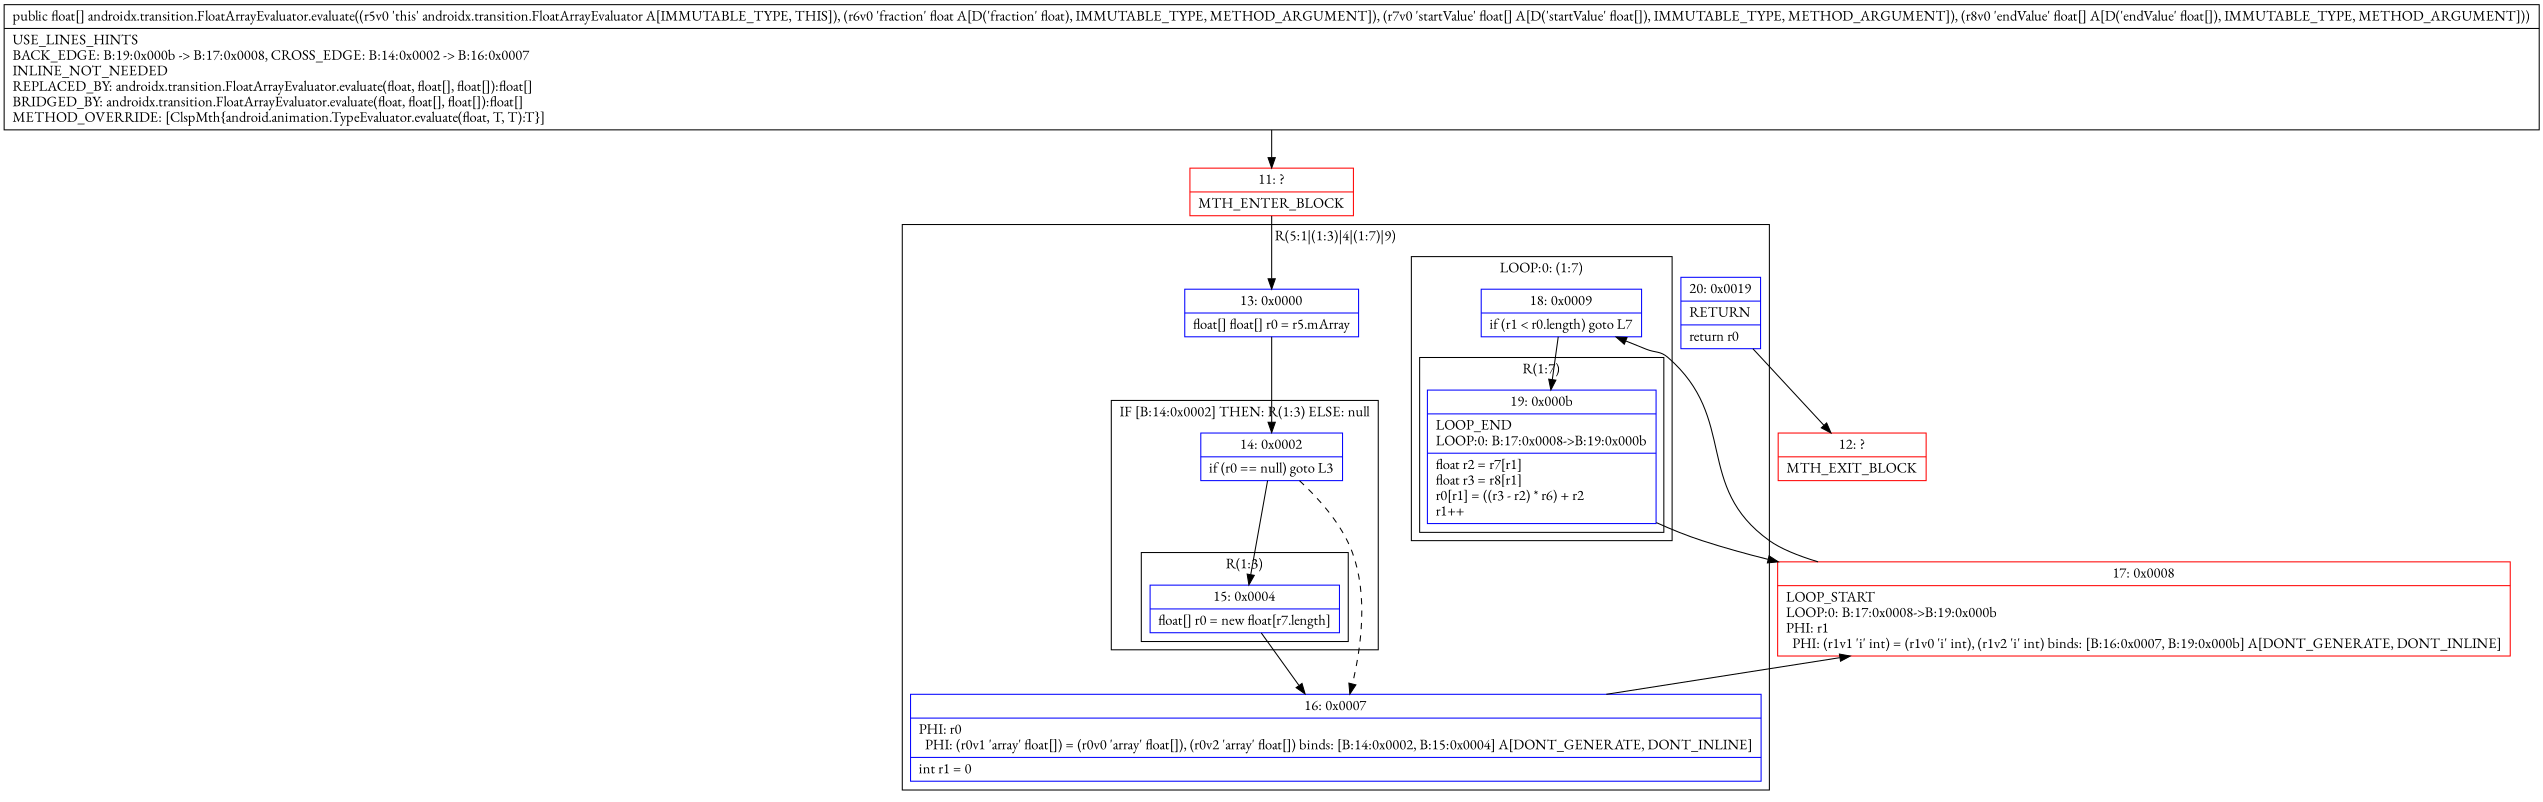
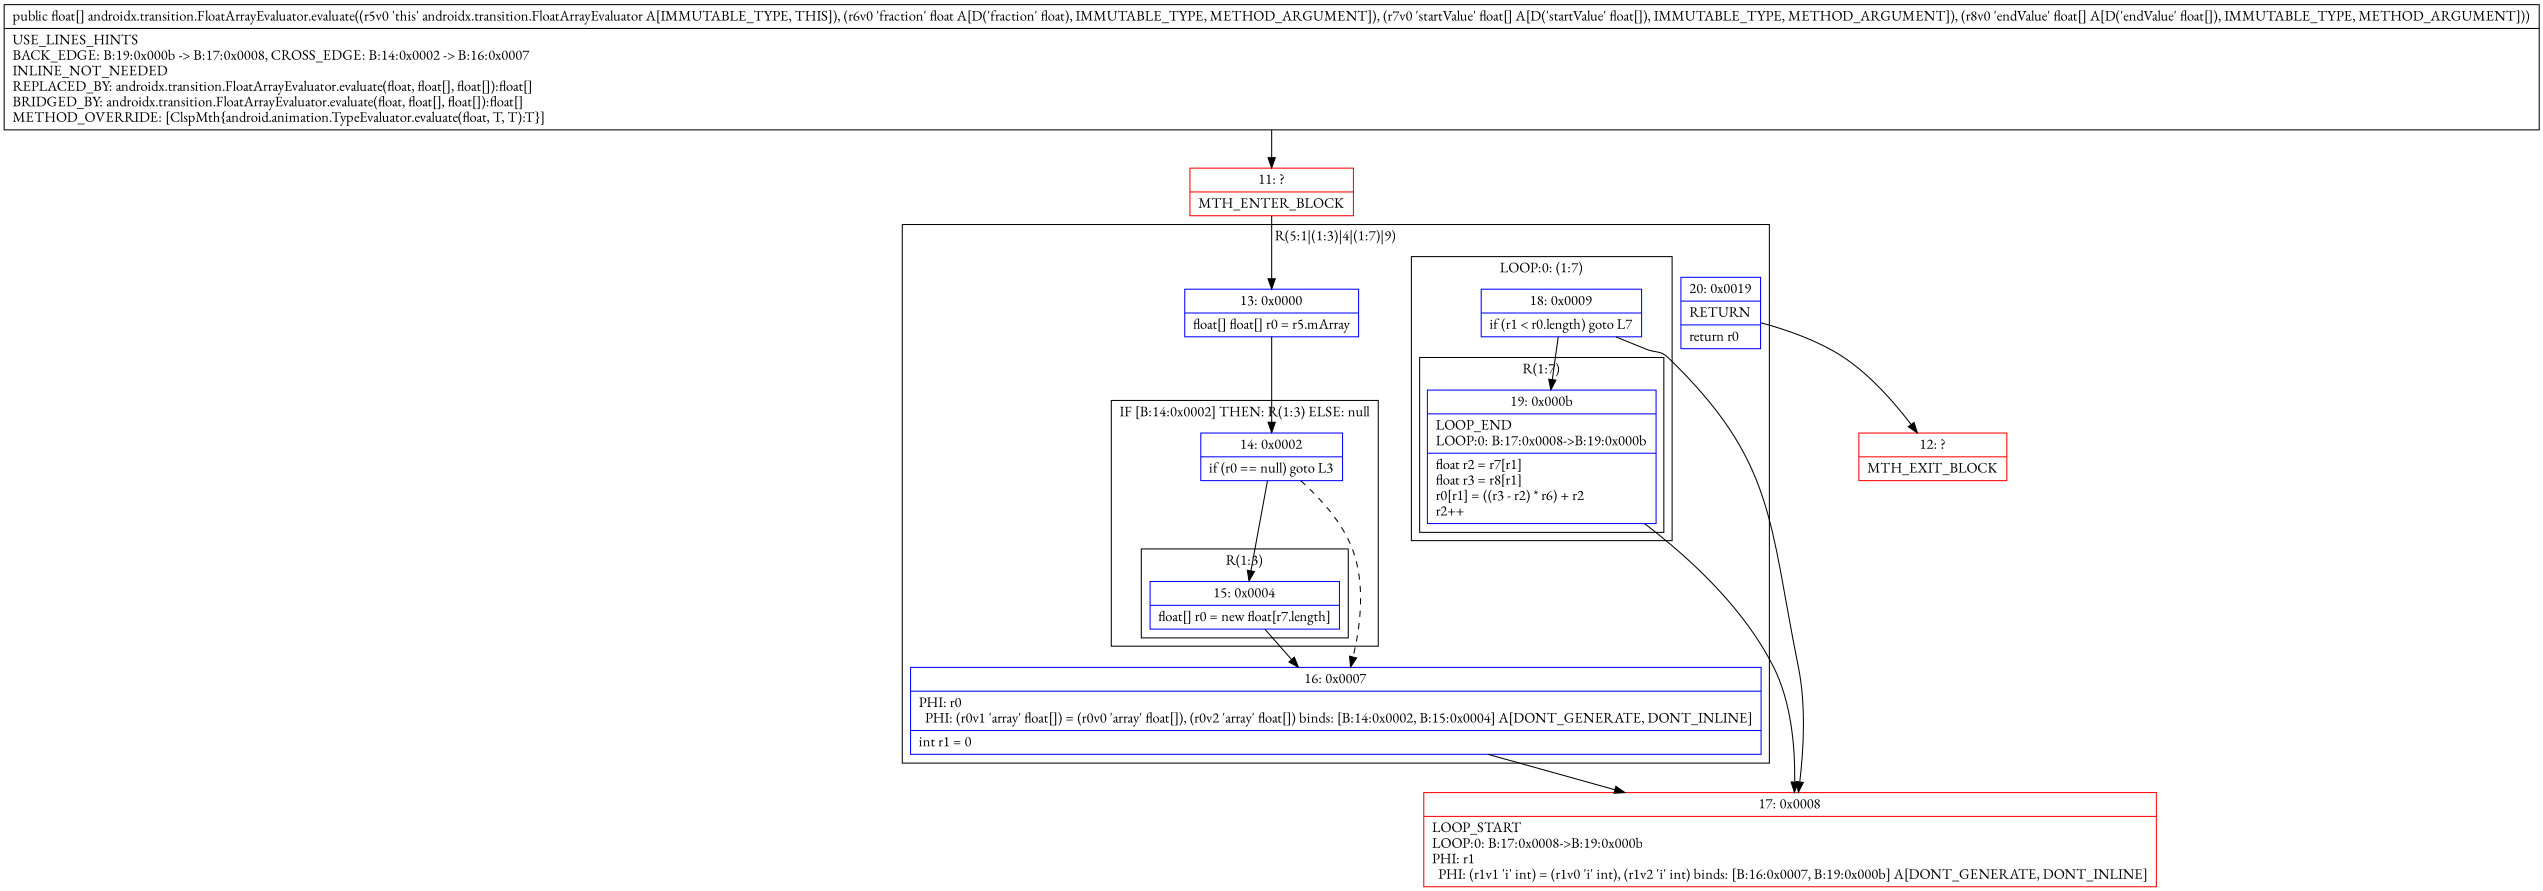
(1717, 455) -> (1777, 552)
(1450, 511) -> (1450, 511)
